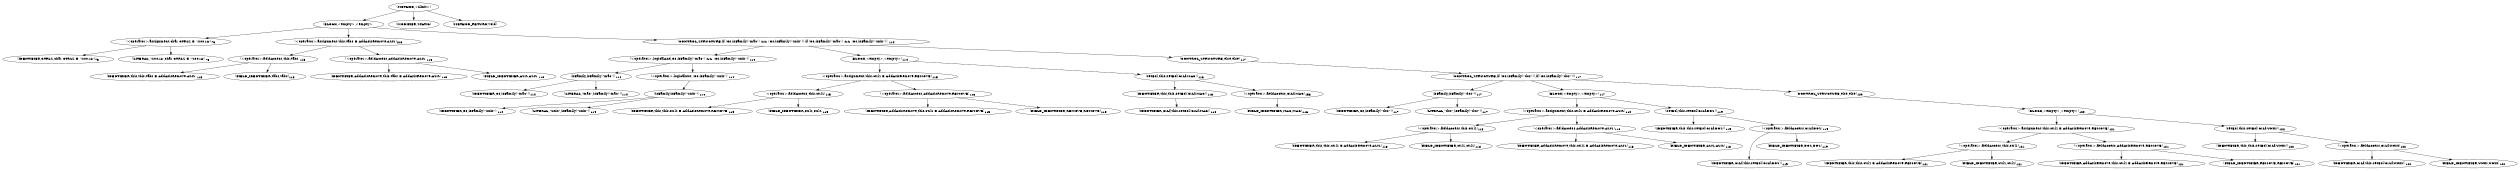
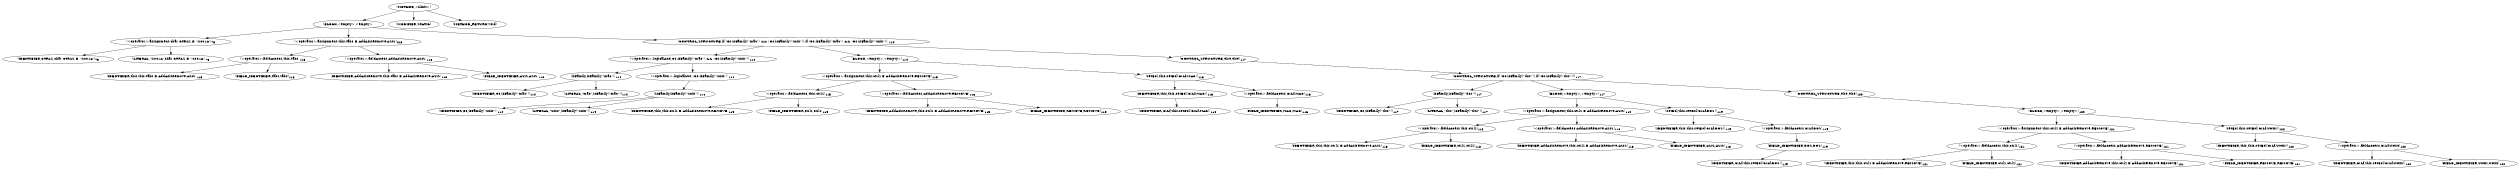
(1308, 94) -> (1308, 94)
(1755, 141) -> (1775, 154)
